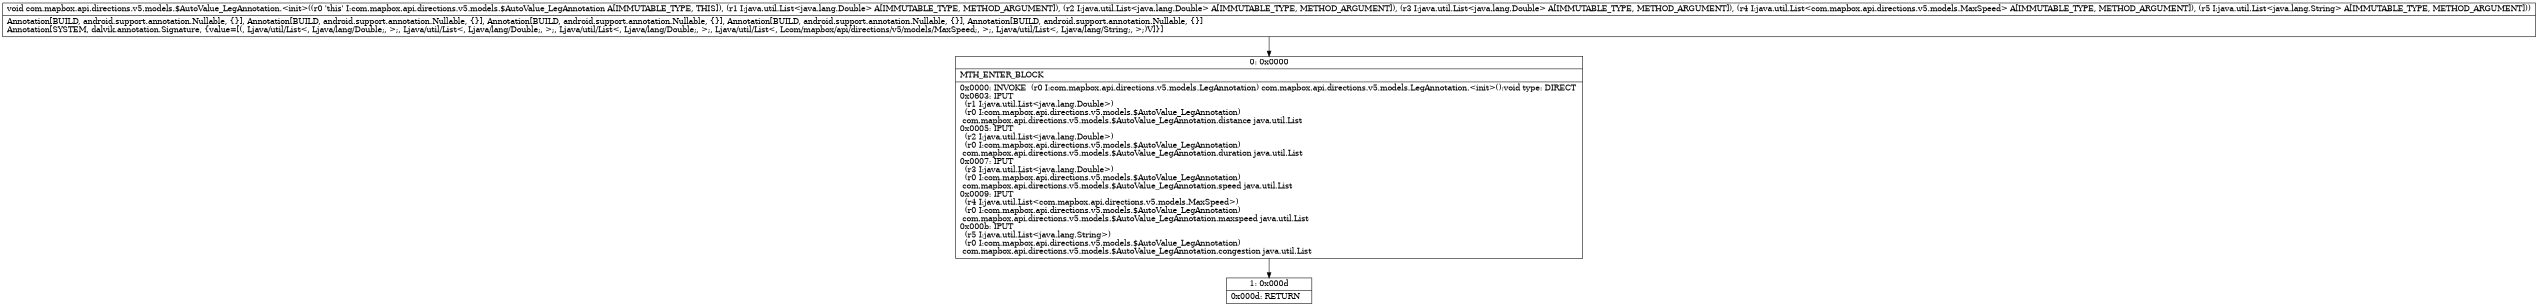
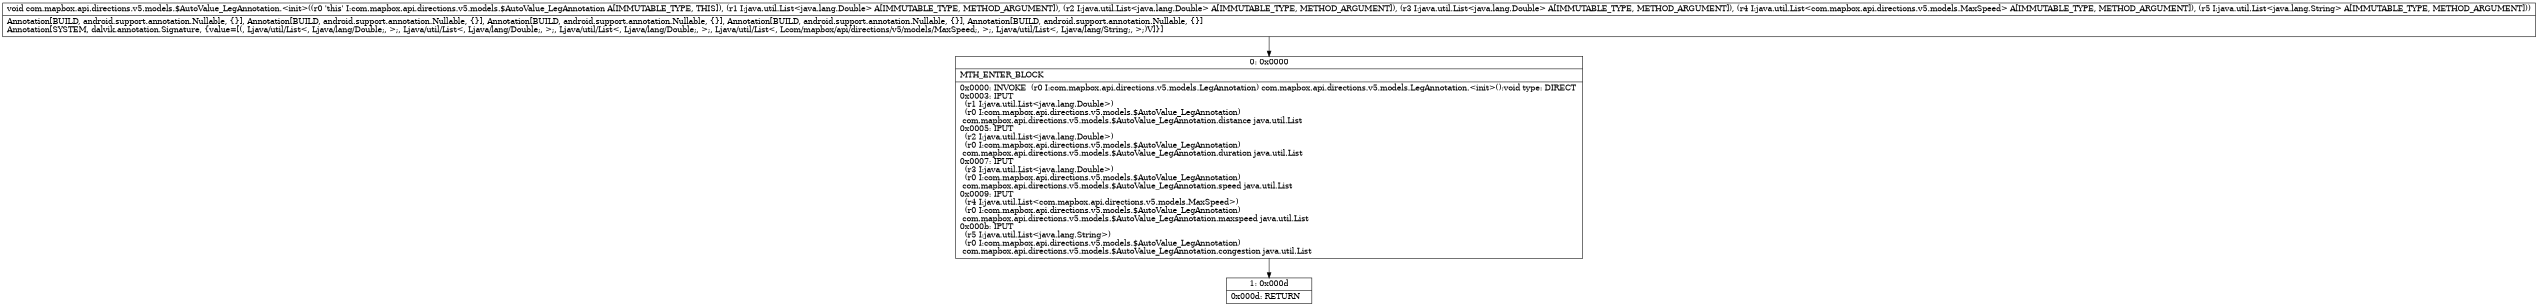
(989, 96) -> (989, 96)
